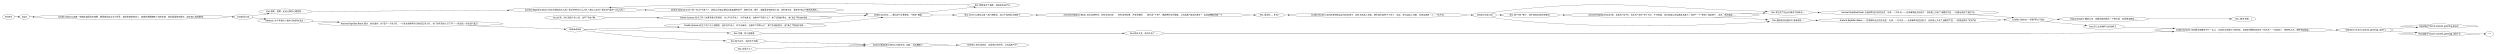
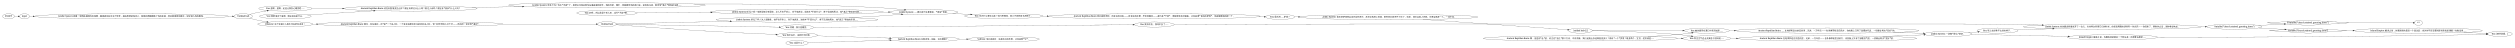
(947, 10) -> none
(1531, 15) -> none
none -> (2418, 31)
(899, 45) -> (924, 39)
